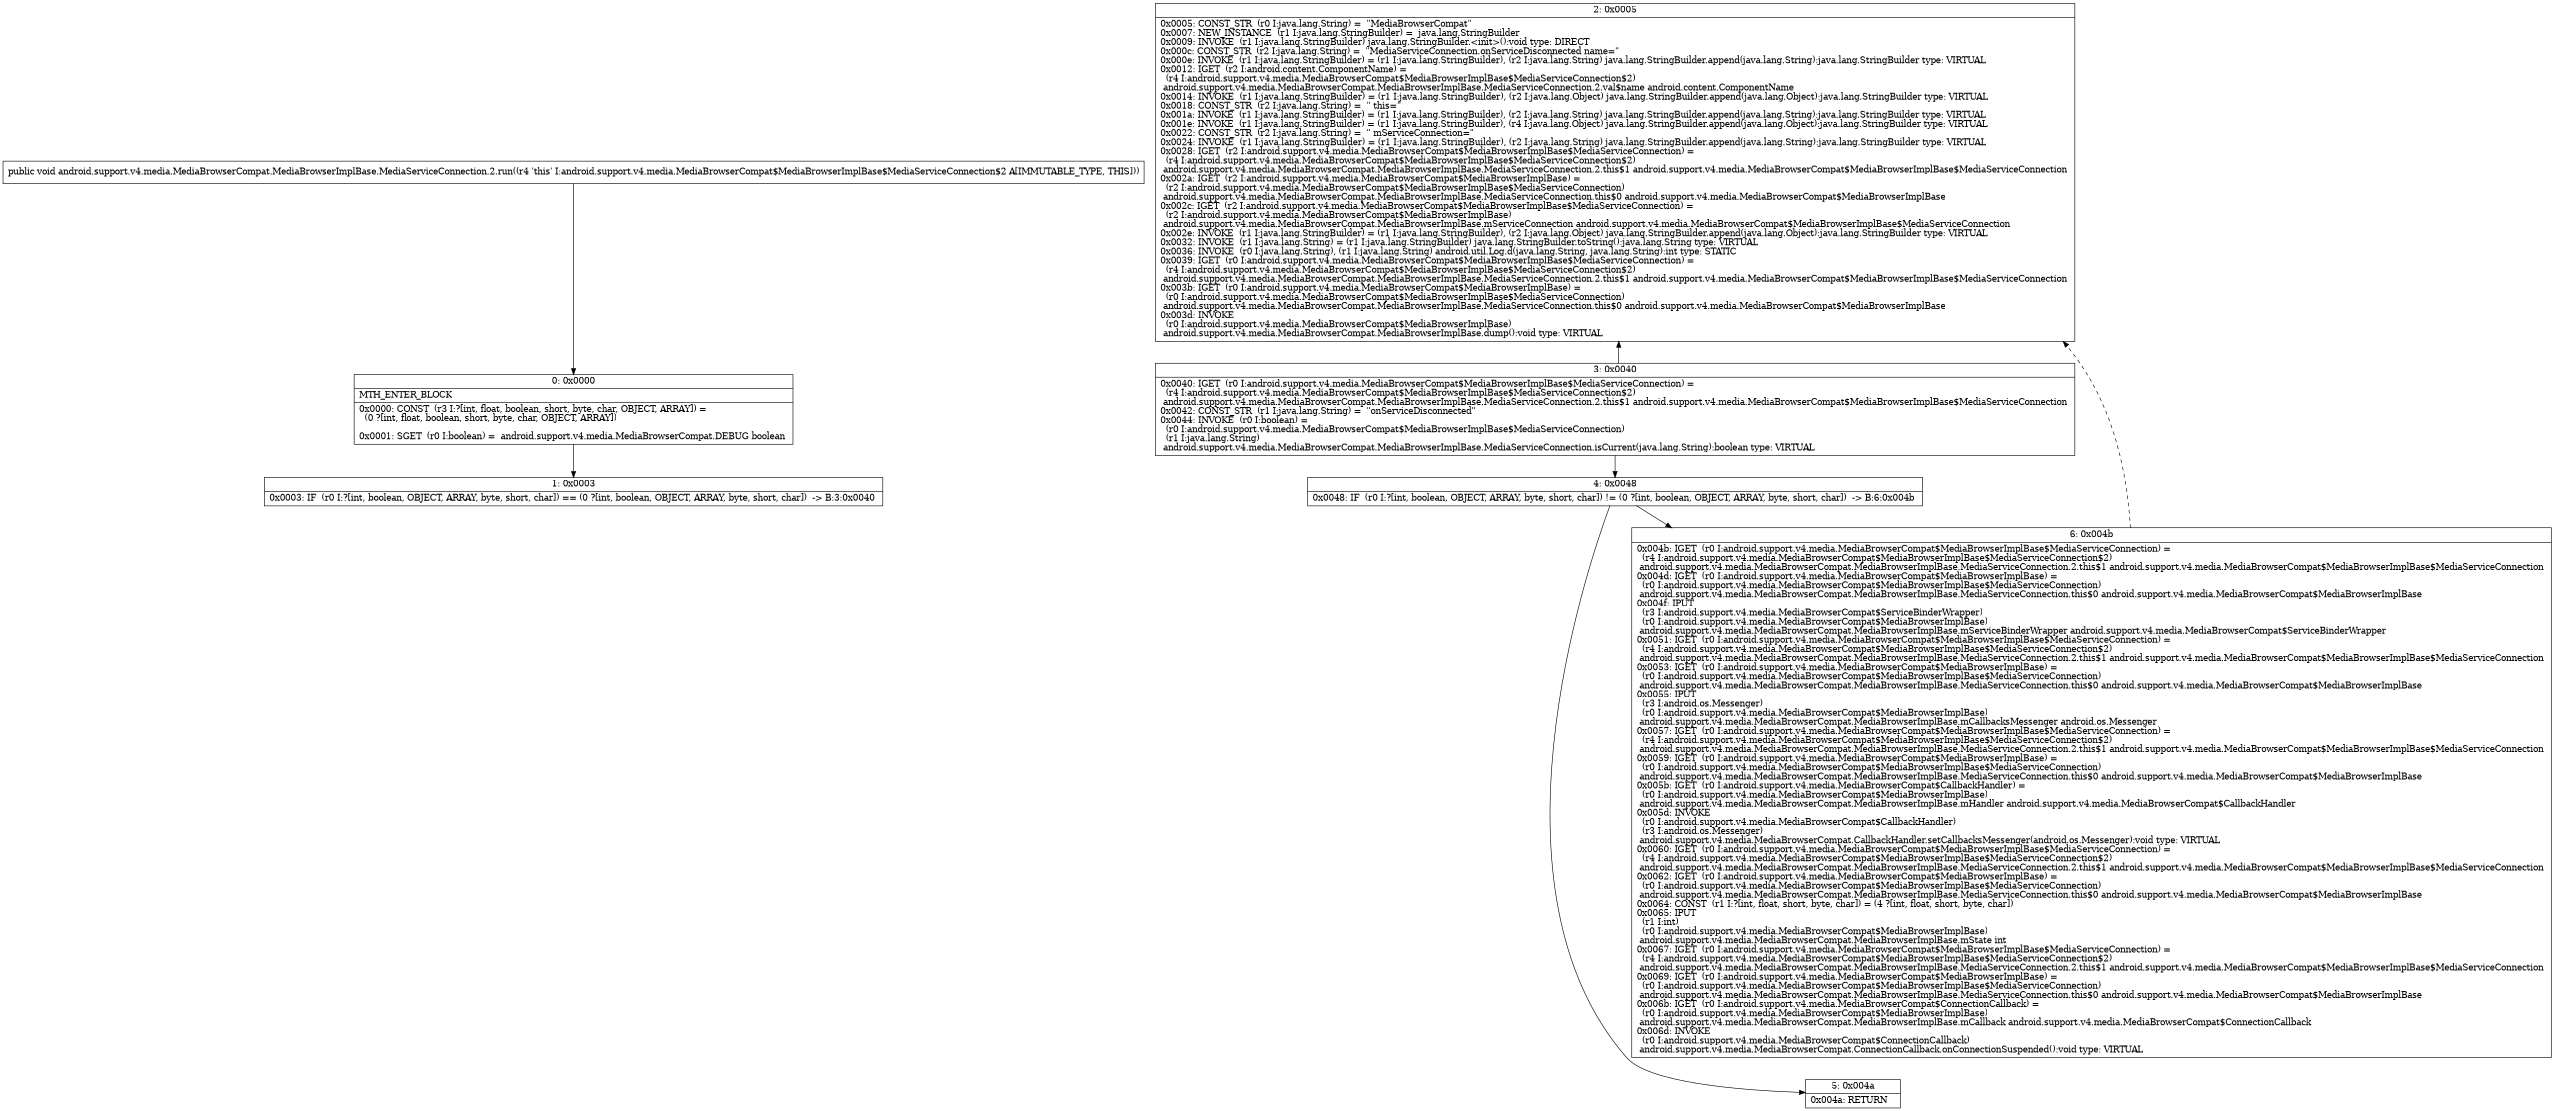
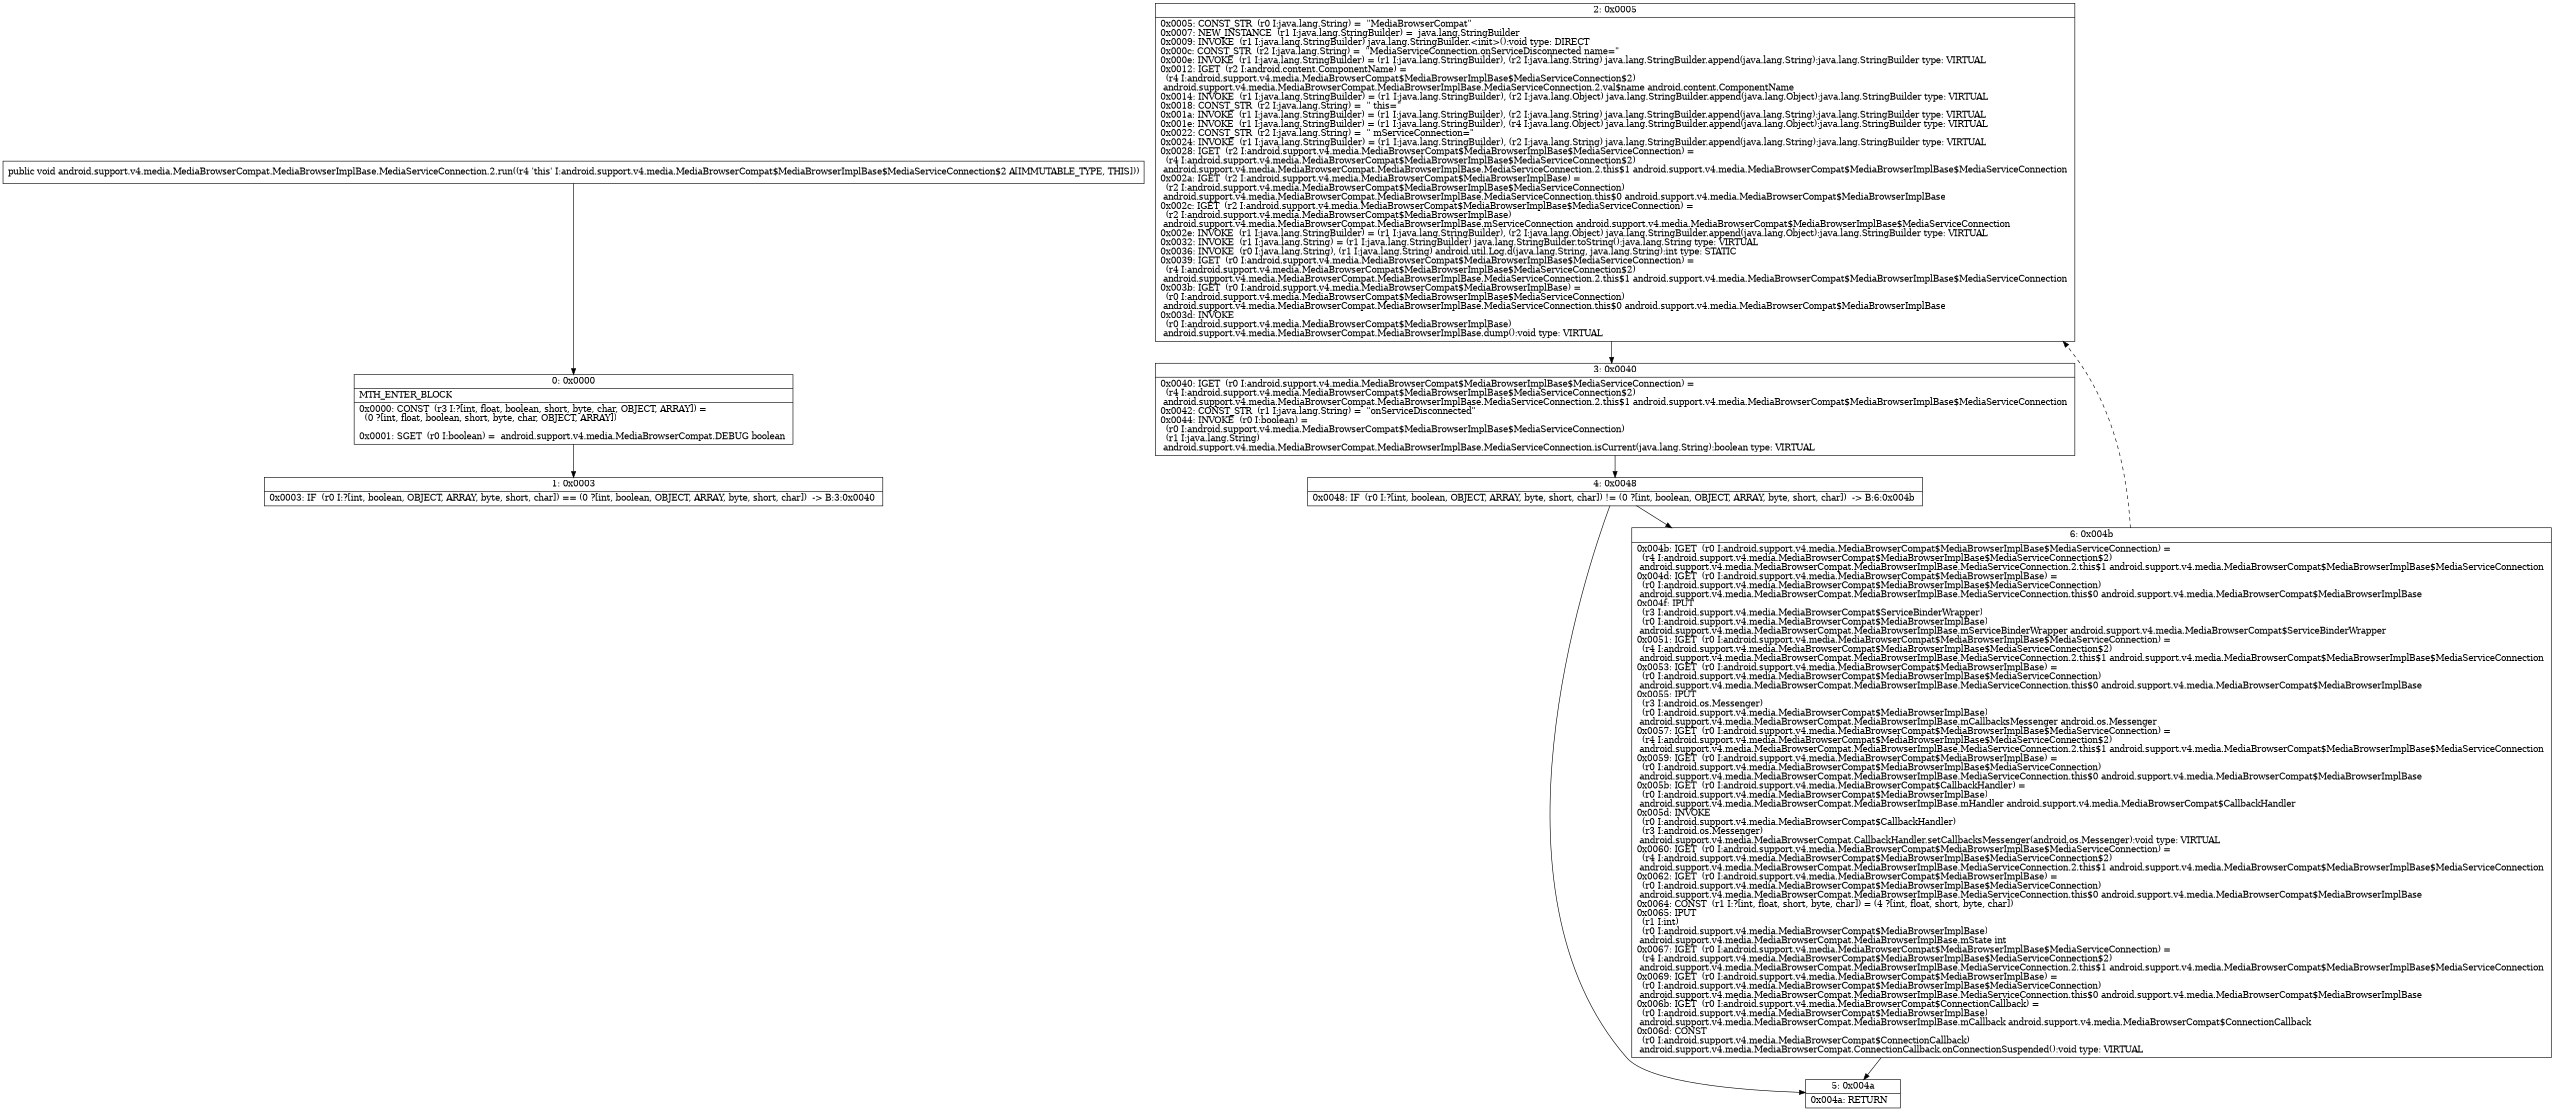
(1619, 355) -> (1611, 349)
(1676, 1032) -> (1674, 1032)
none -> (1874, 1066)
